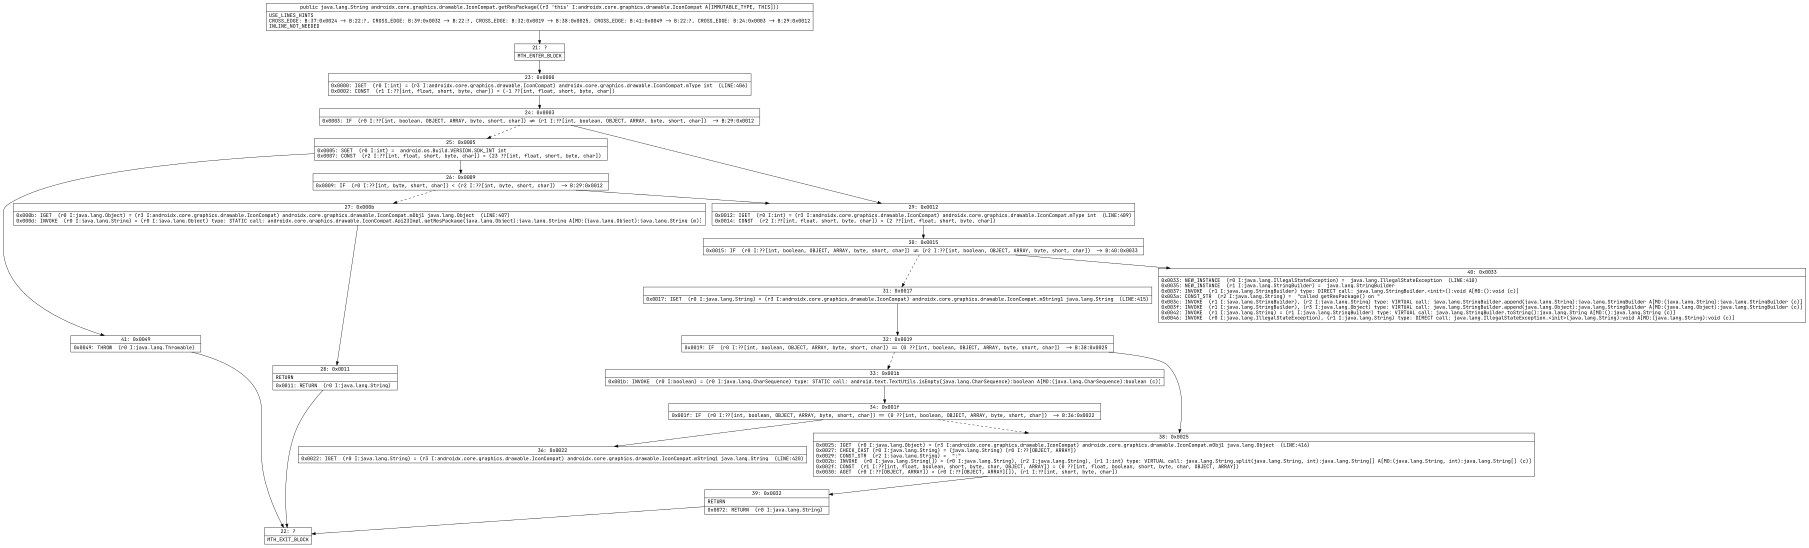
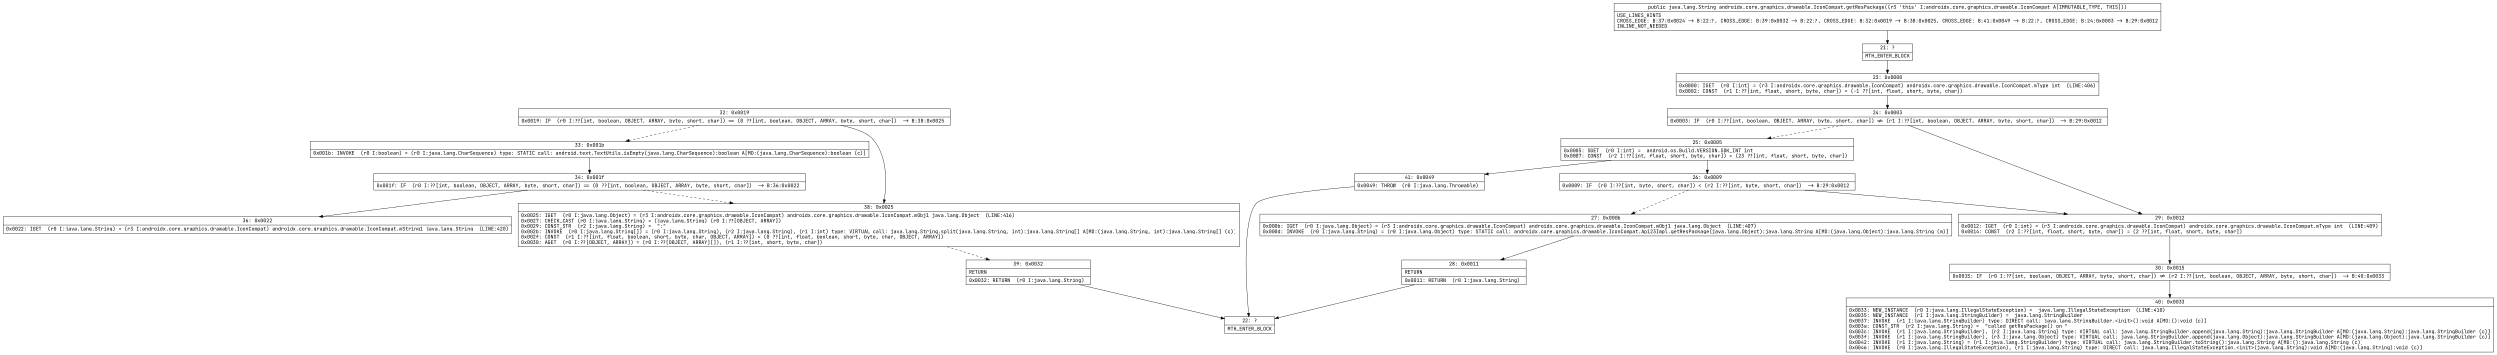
(898, 295) -> none
(910, 485) -> (967, 253)
(767, 510) -> (1028, 280)
(288, 540) -> (1250, 329)
